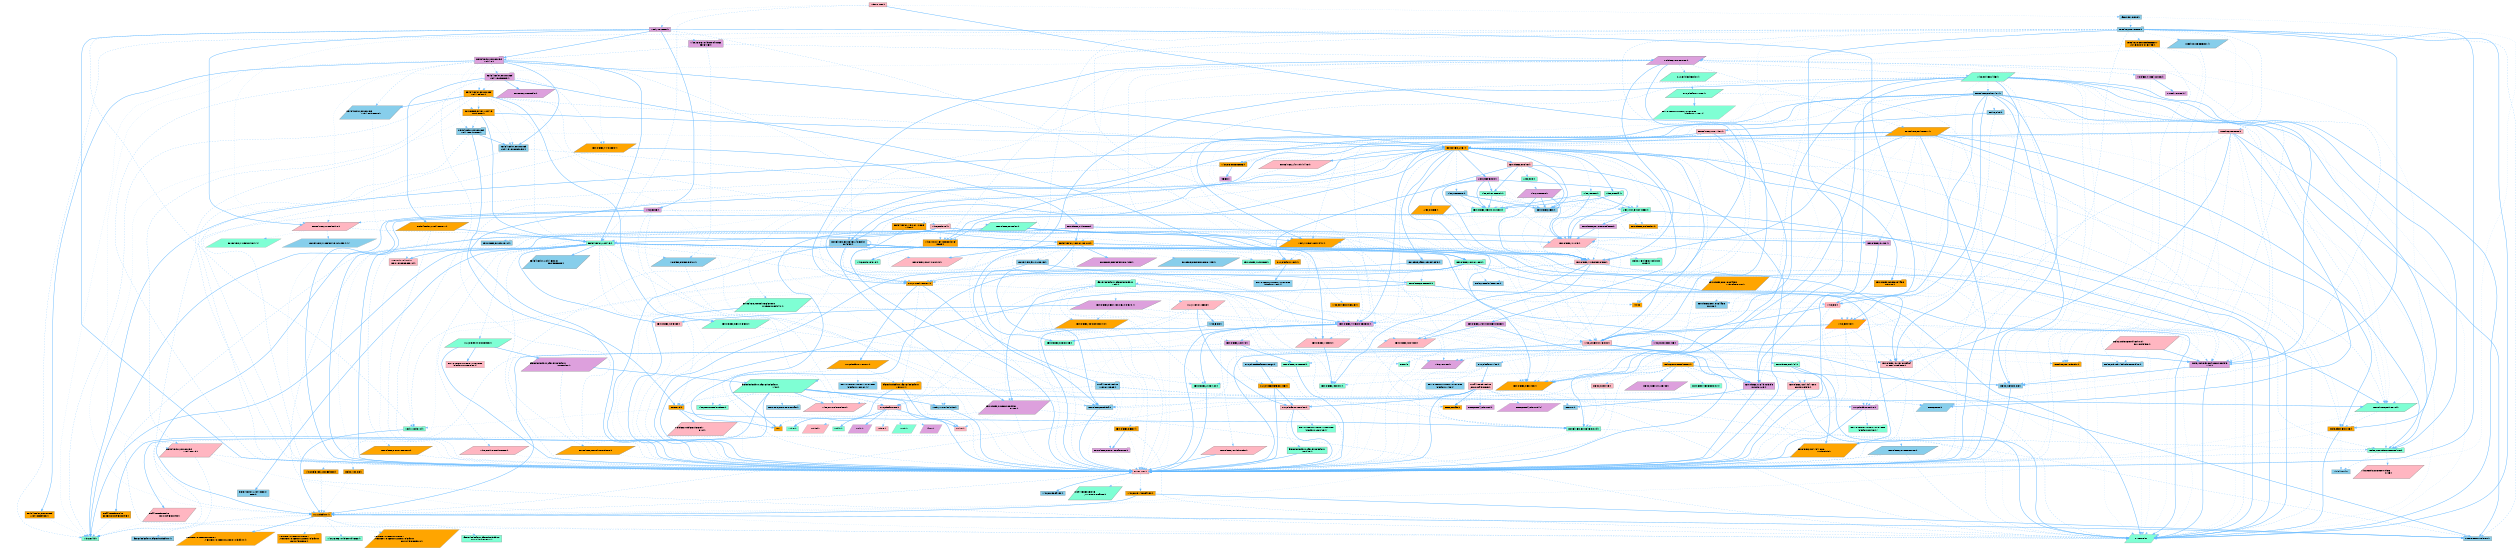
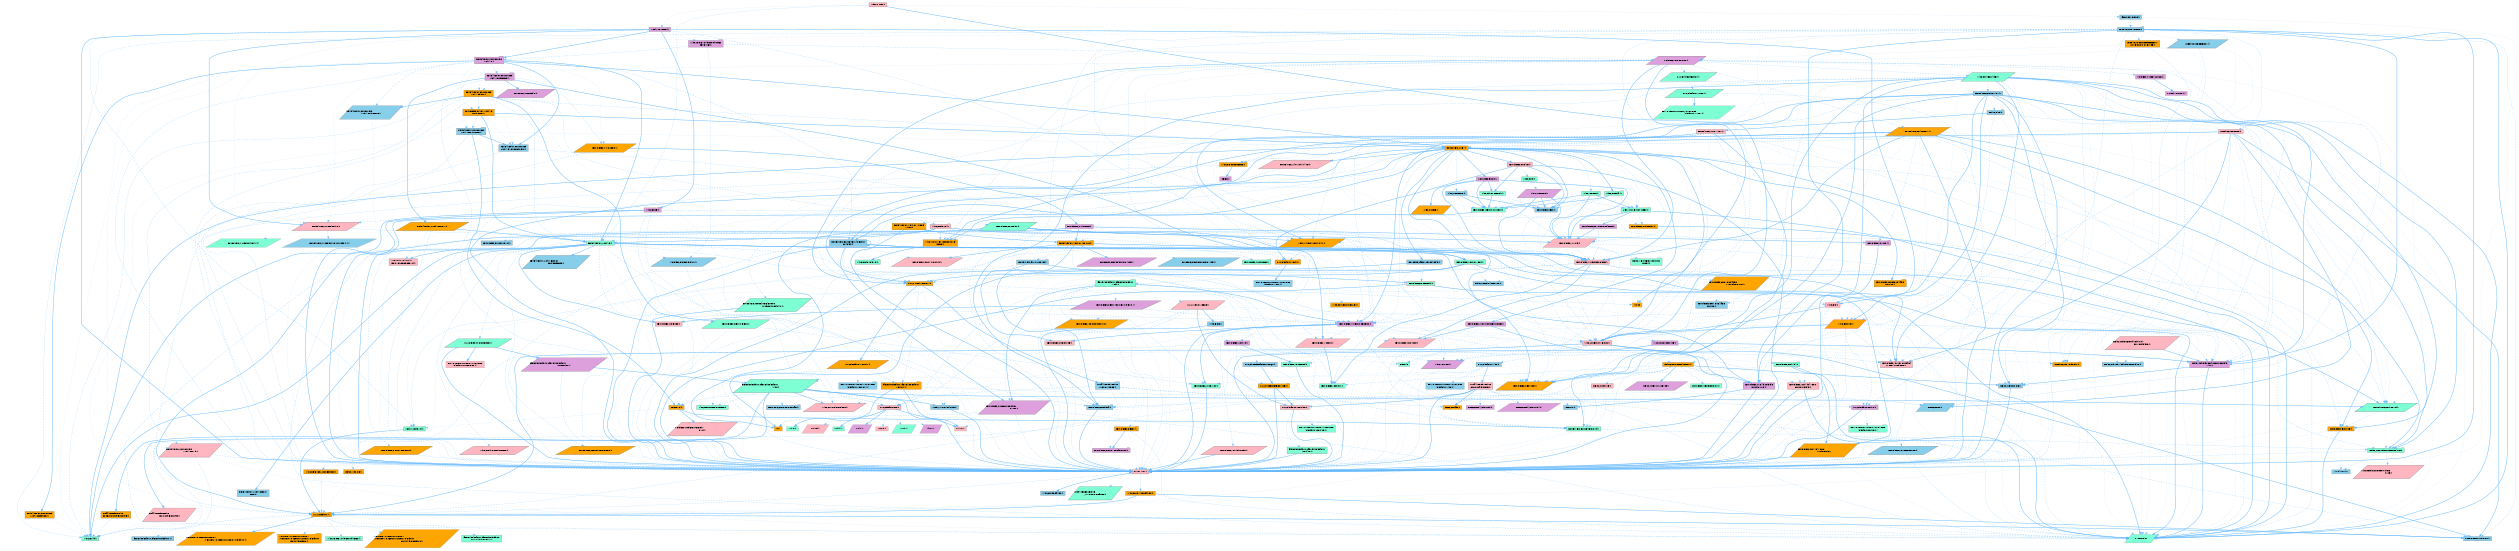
(1507, 201) -> (1575, 185)
(1060, 343) -> (1060, 343)
